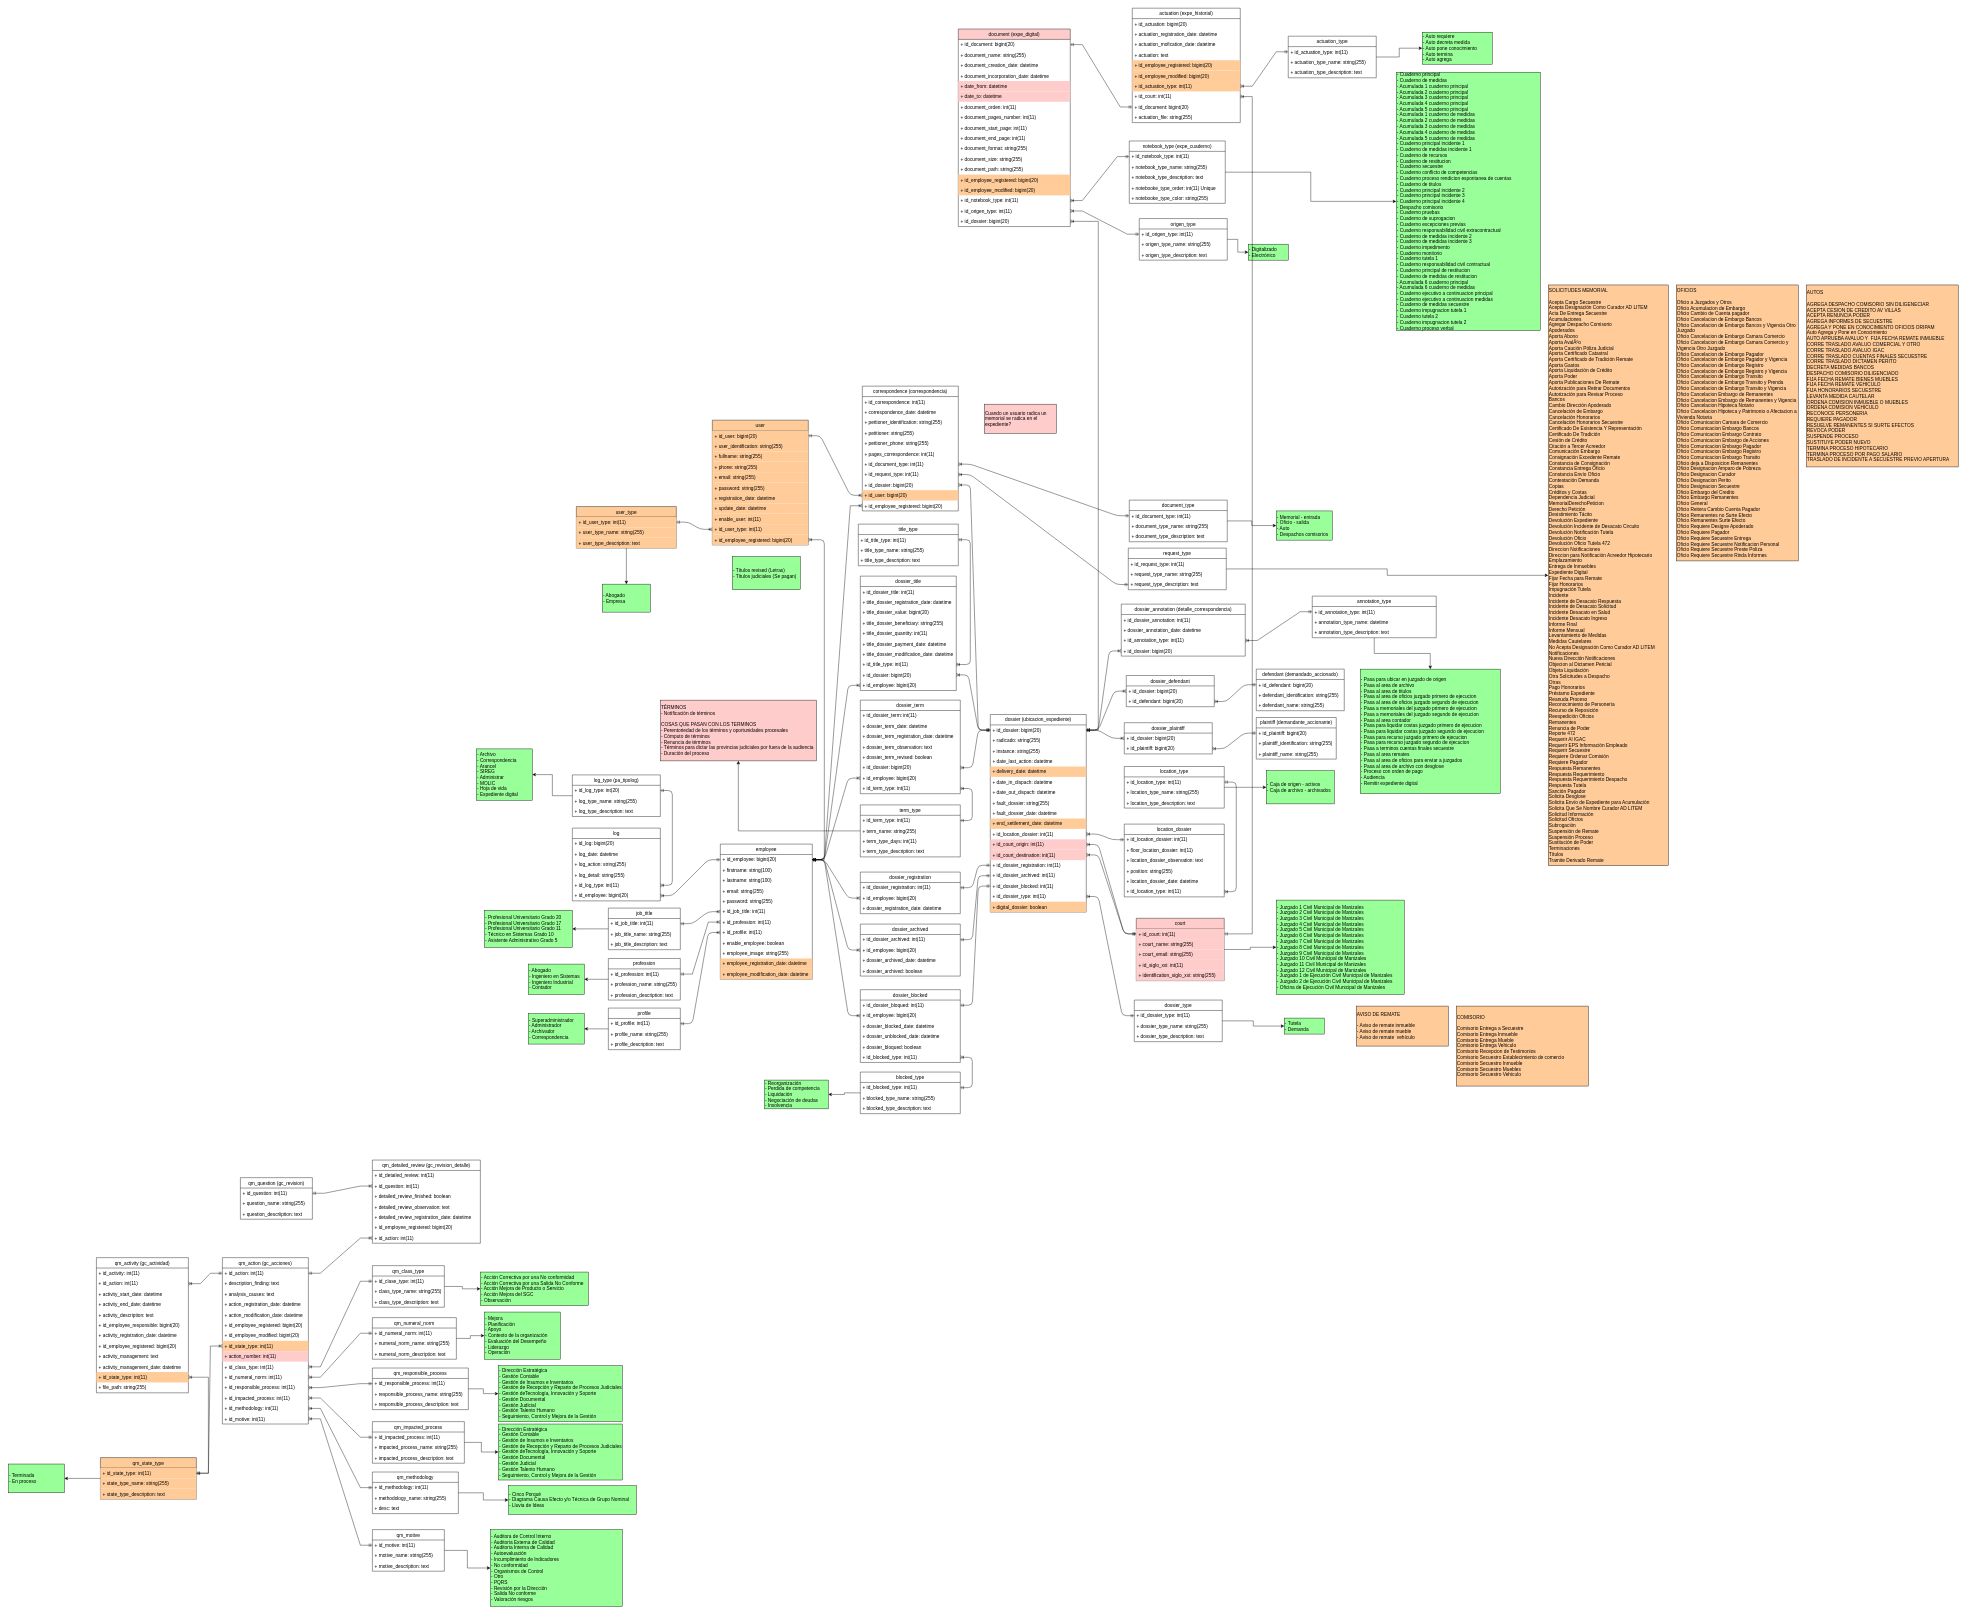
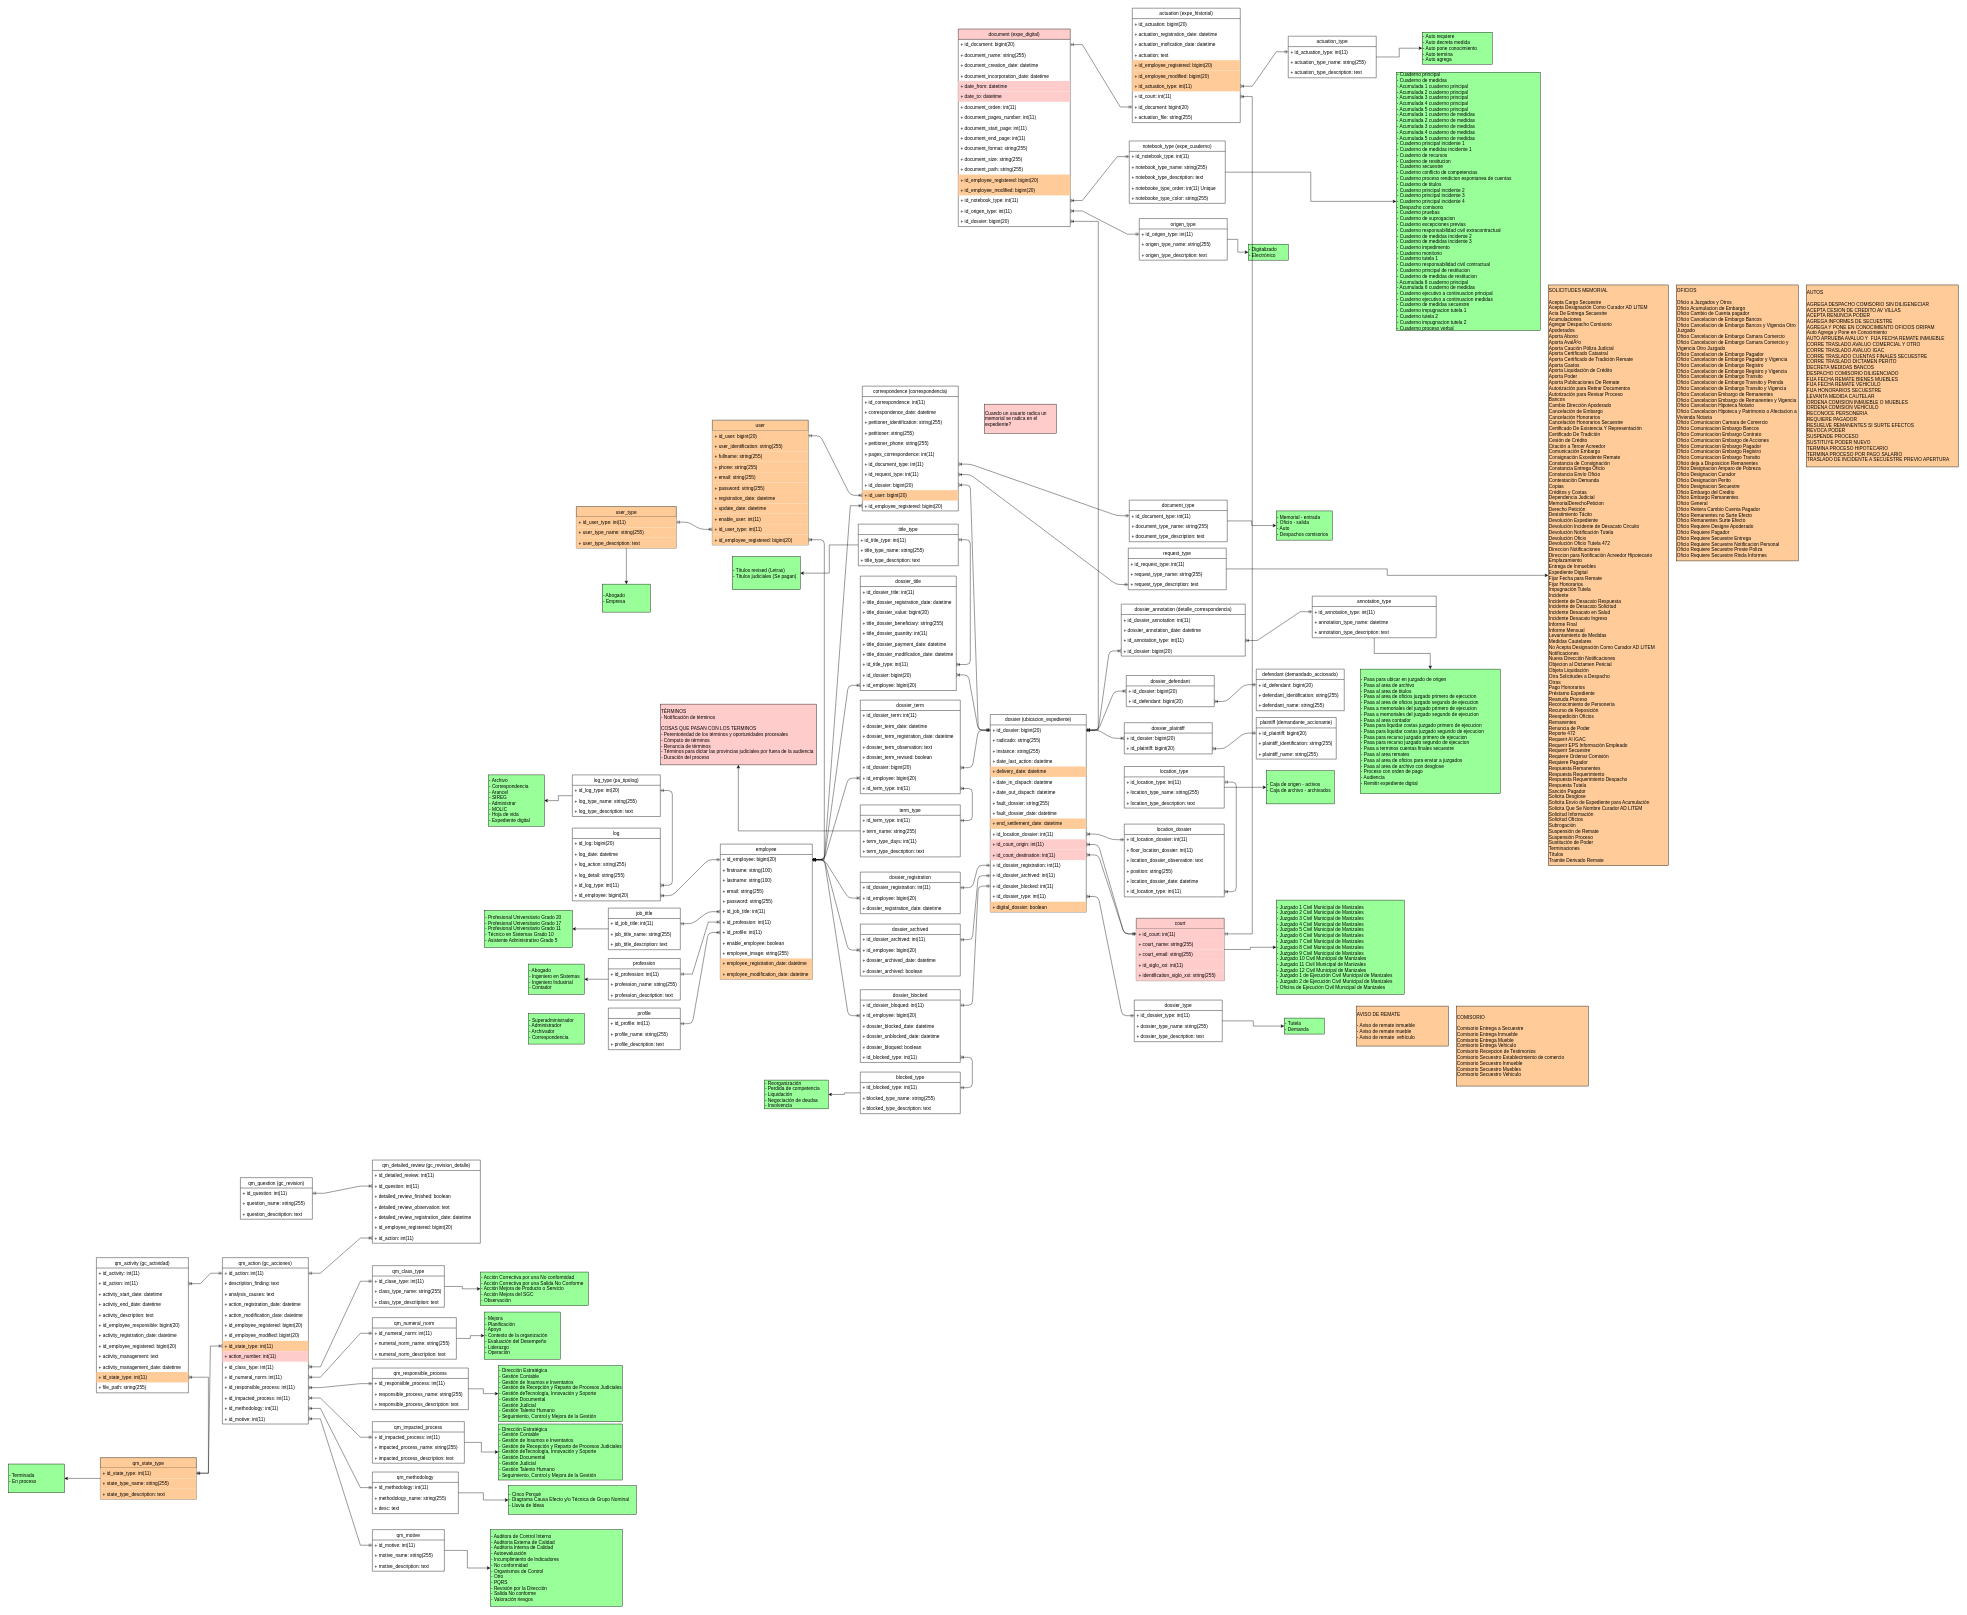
none -> (804, 573)
(738, 731) -> (738, 735)
(504, 775) -> (516, 801)
(588, 1029) -> none
